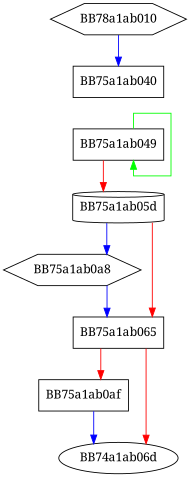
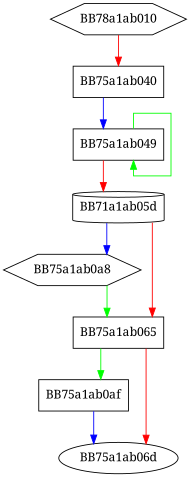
(118, 46) -> (118, 46)
none -> (103, 109)
(118, 207) -> (118, 207)
(107, 297) -> (107, 297)
(101, 360) -> (101, 360)
(118, 458) -> (118, 458)
